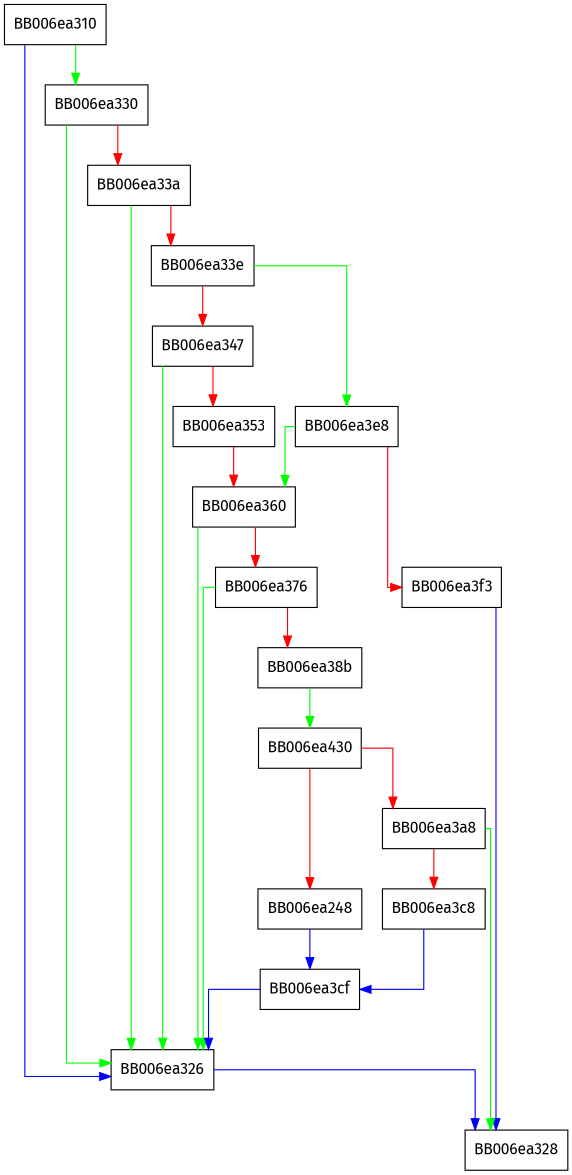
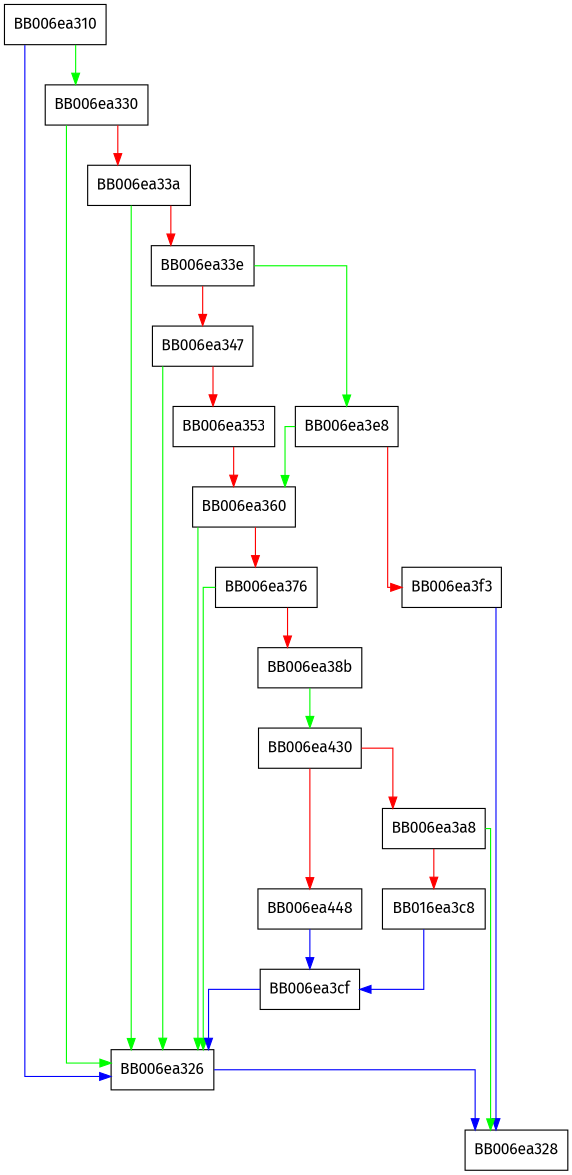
(310, 909) -> (310, 909)
(434, 909) -> (434, 909)
